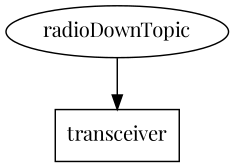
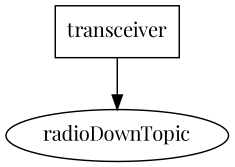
(117, 77) -> (117, 77)
